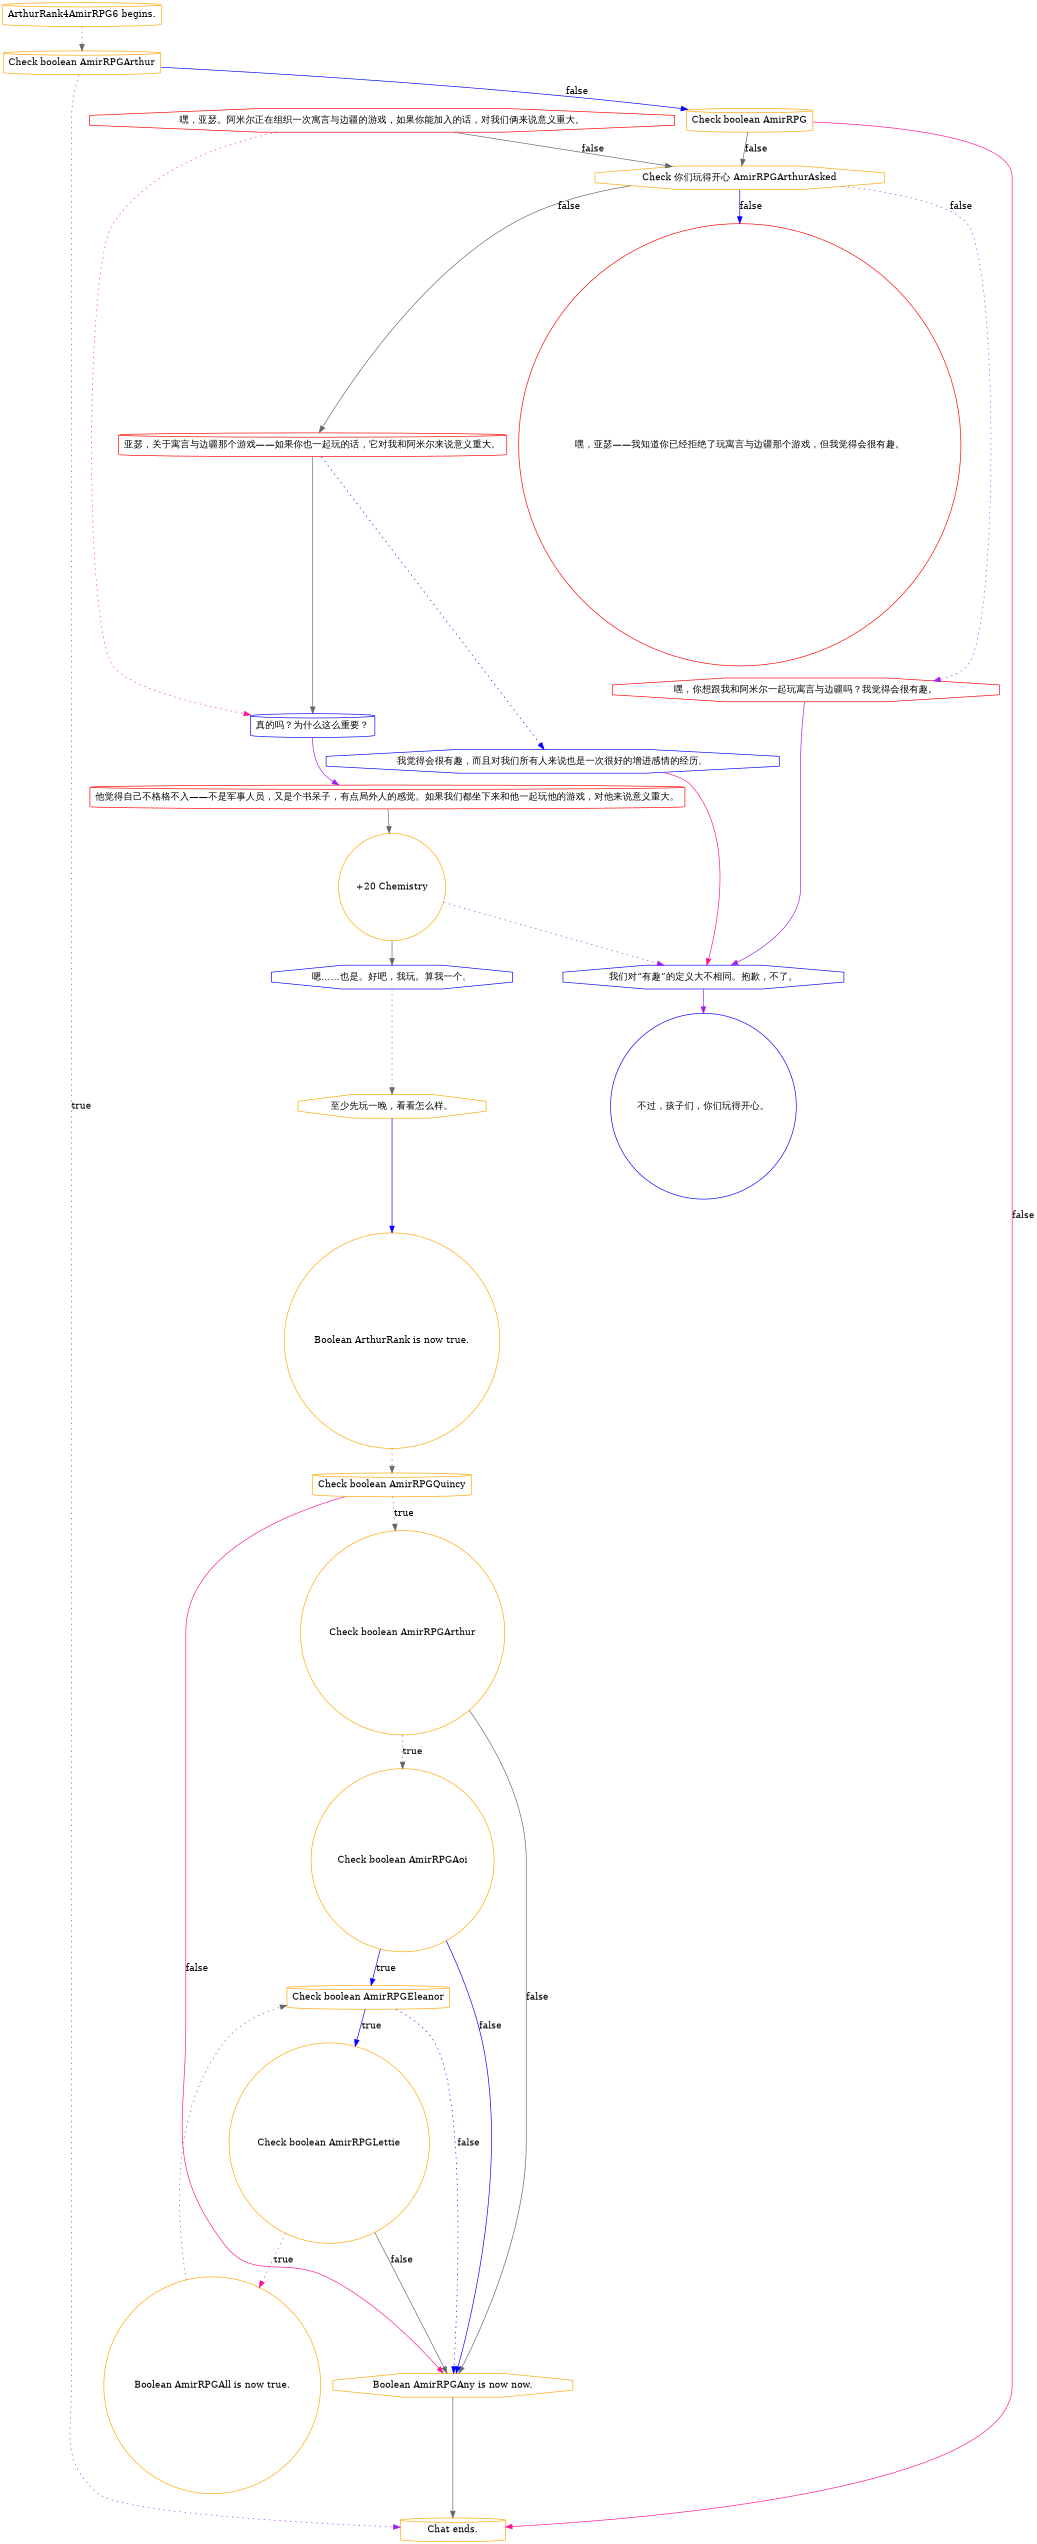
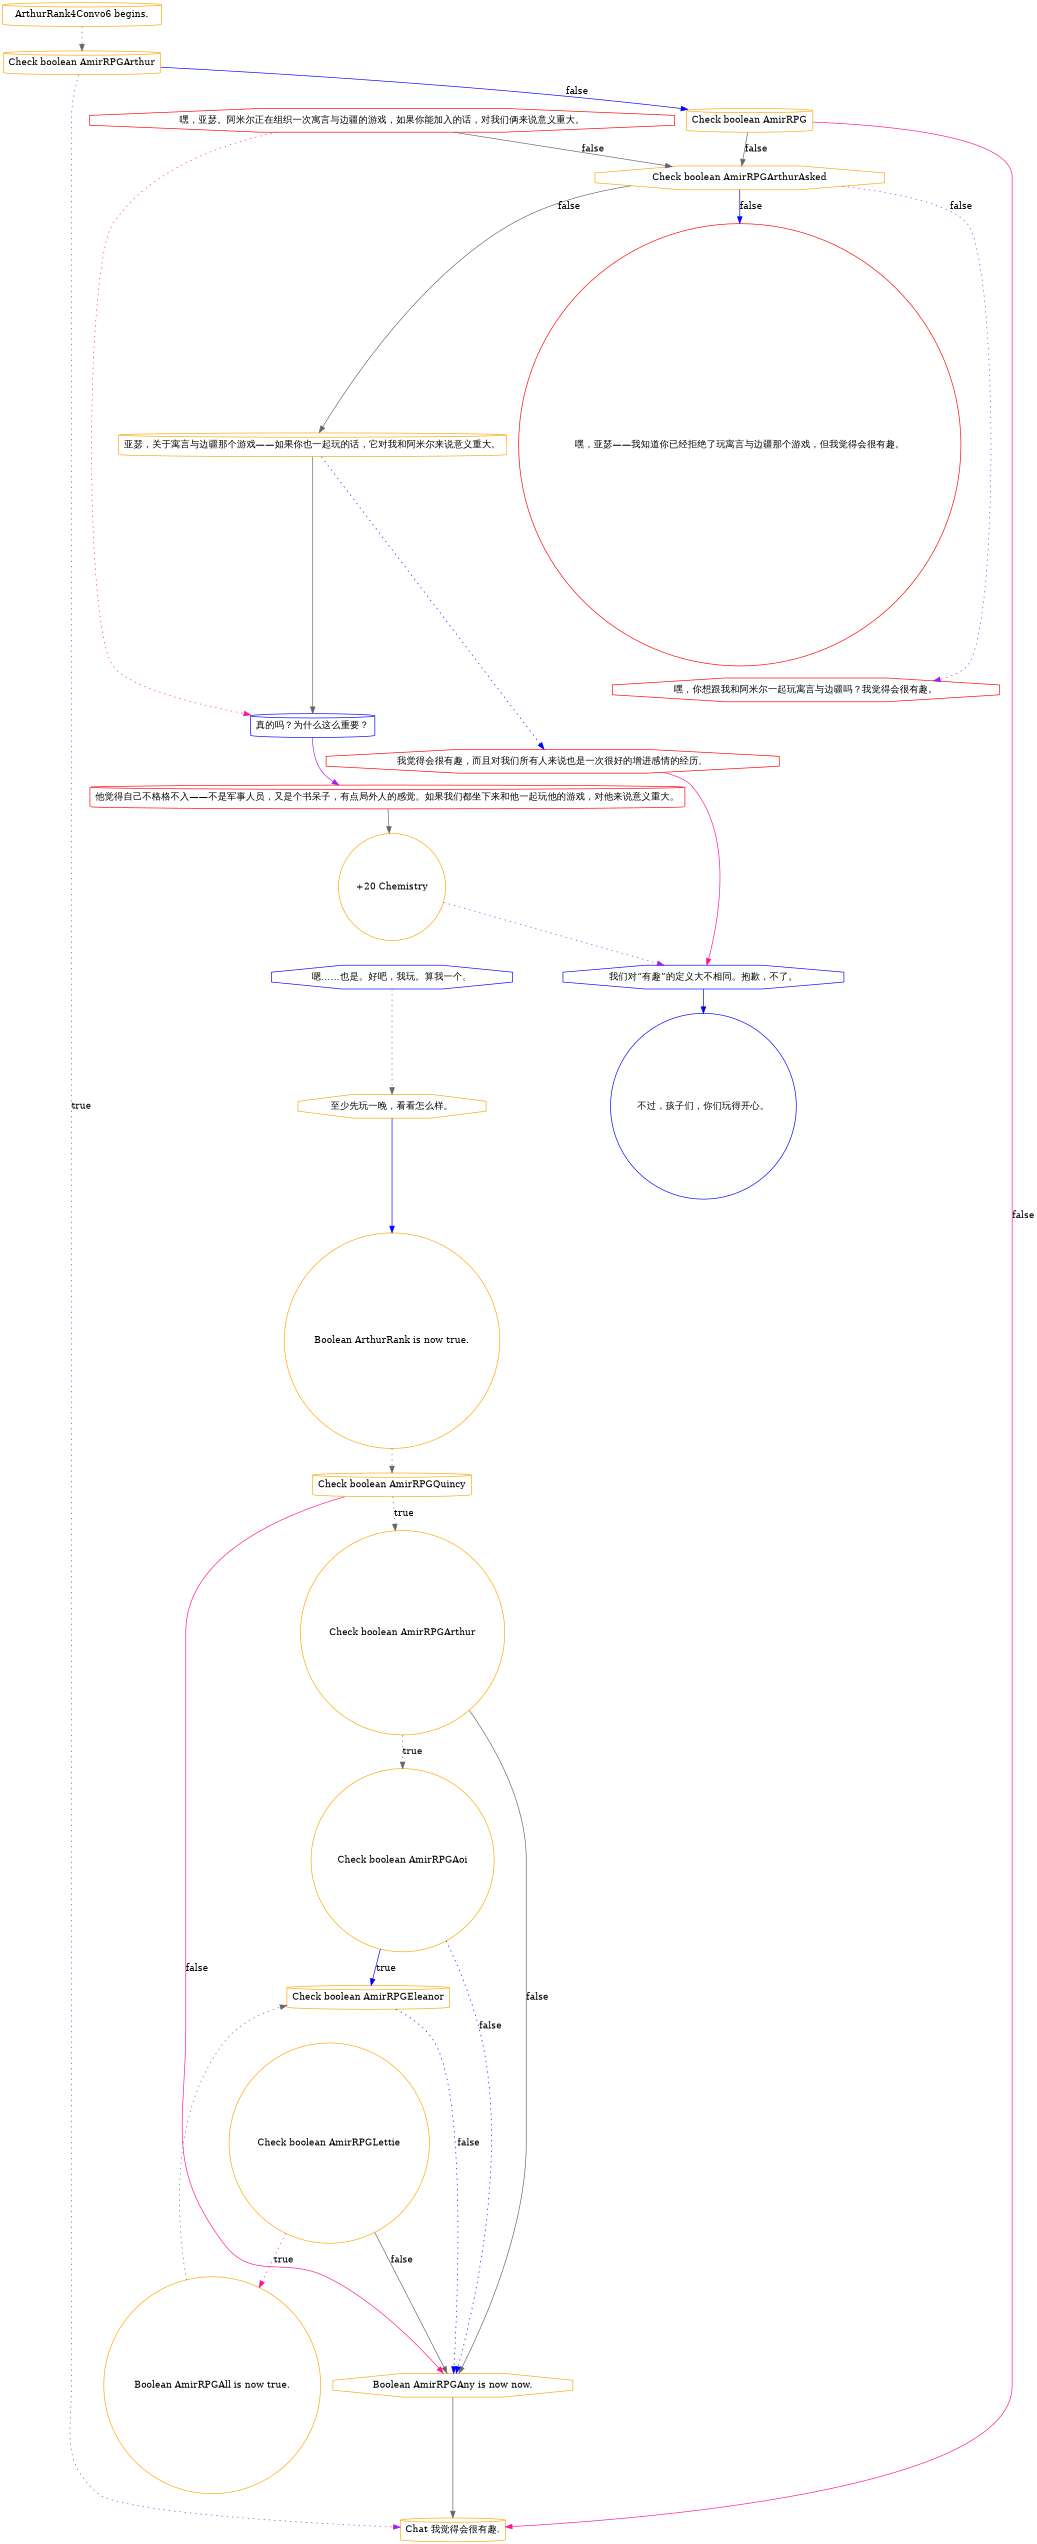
(82, 15) -> (82, 15)
(740, 178) -> (740, 178)
(313, 445) -> (313, 445)
(553, 761) -> (553, 761)
(801, 846) -> none
(392, 950) -> none
(703, 998) -> (703, 998)
(361, 2025) -> none
(491, 2152) -> (491, 2152)
(453, 2530) -> (453, 2530)
